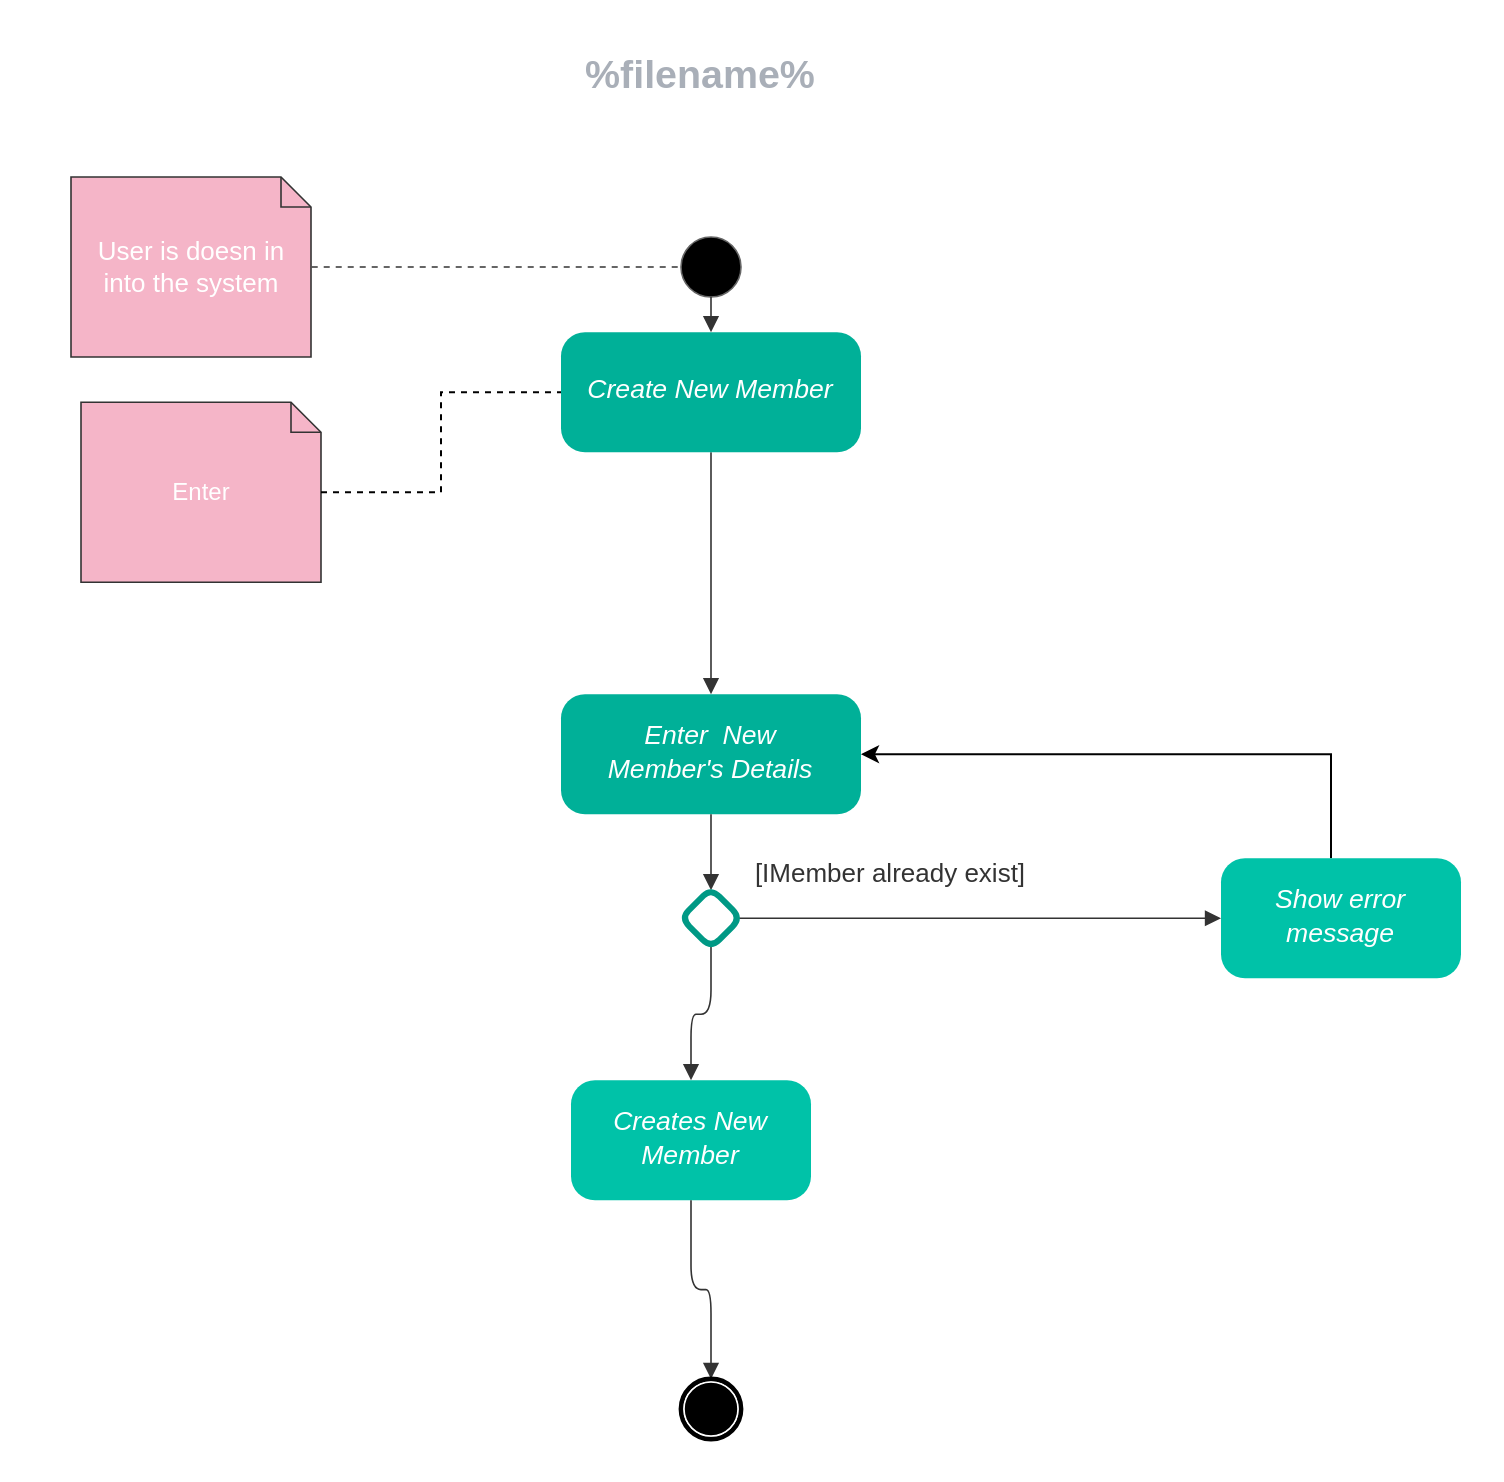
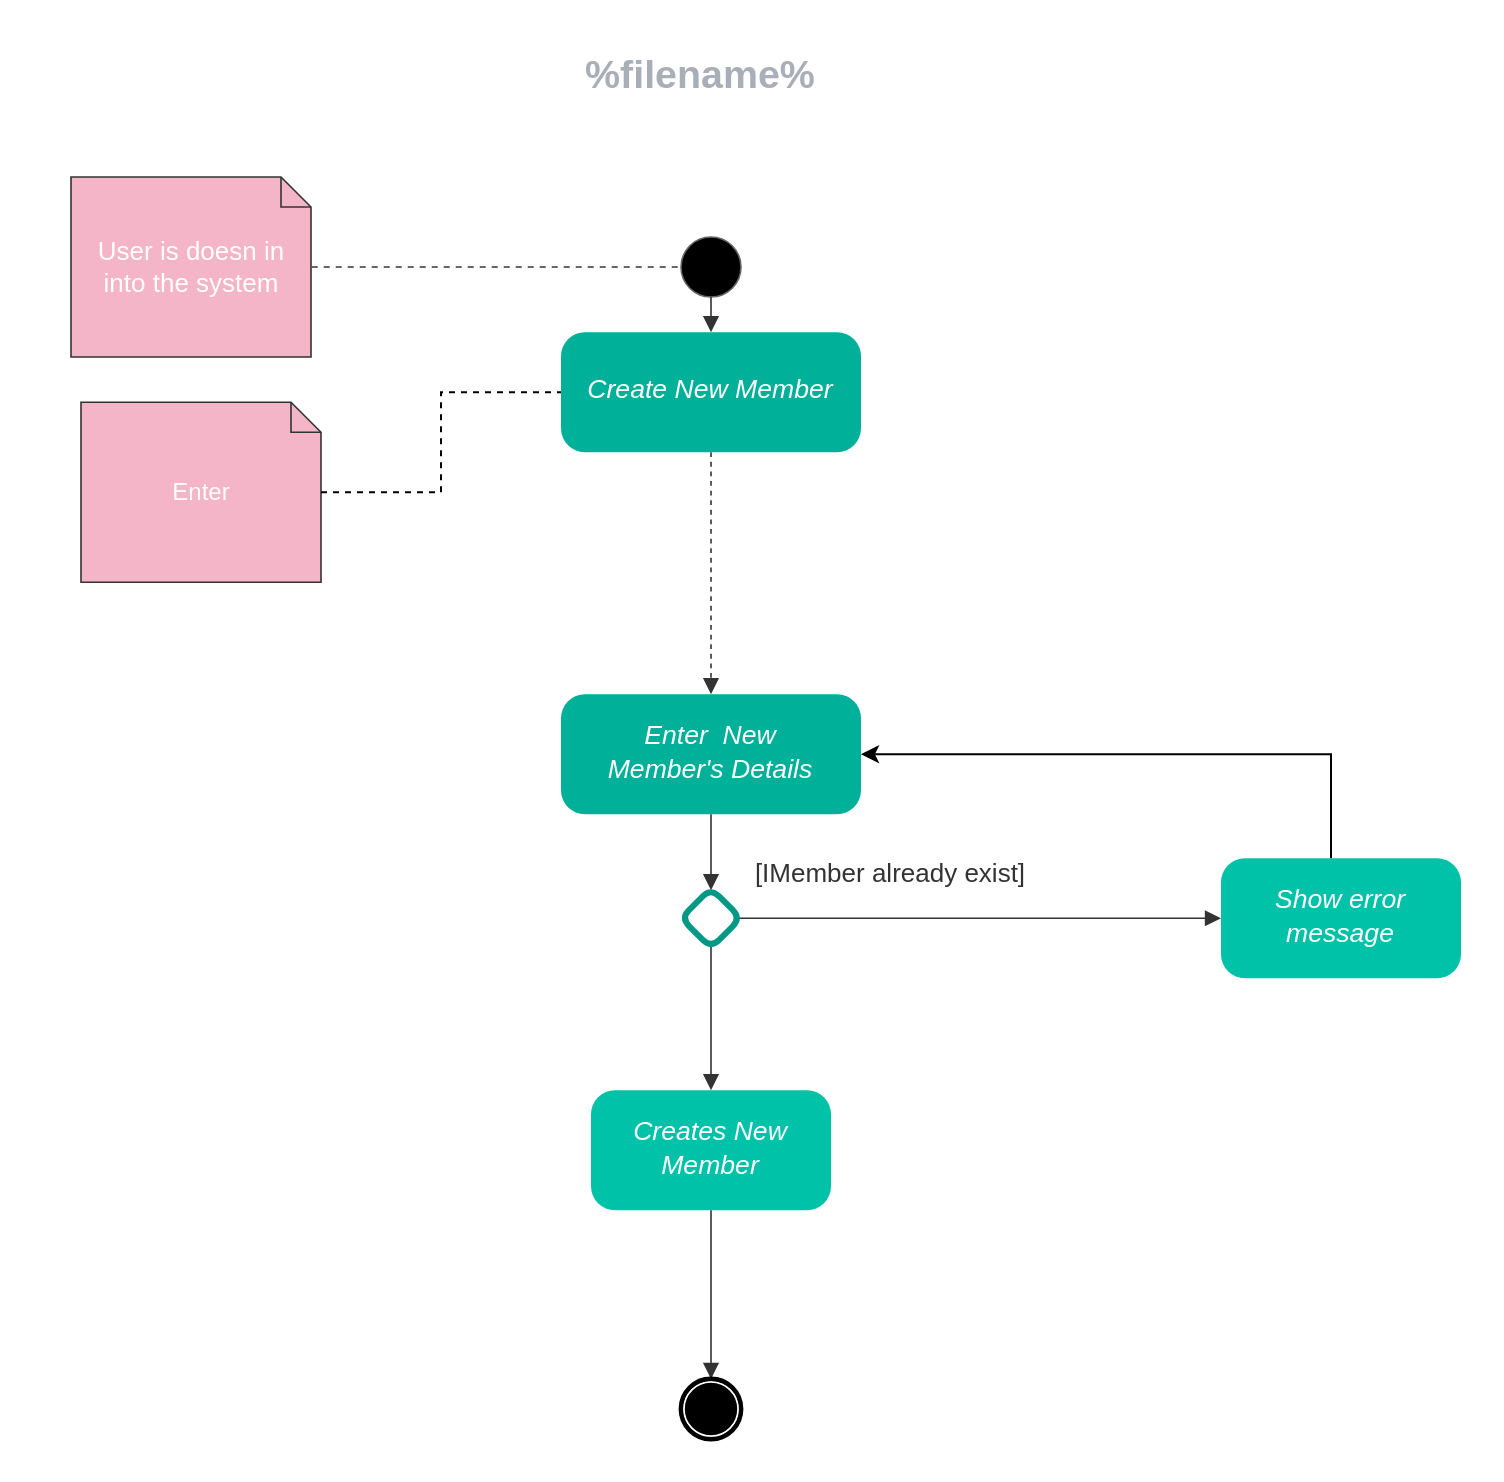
(711, 565) -> (711, 565)
(691, 1140) -> (711, 1150)
